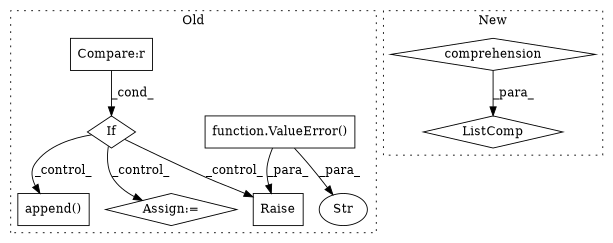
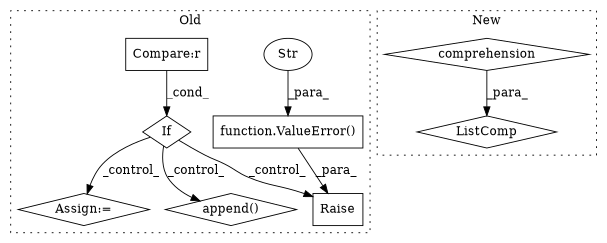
(311, 168) -> (288, 89)
(54, 210) -> (231, 210)
